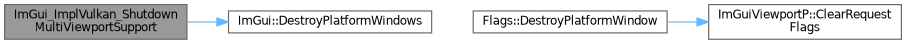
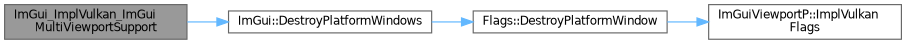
(96, 22) -> (96, 22)
none -> (447, 22)
(805, 22) -> (805, 22)
